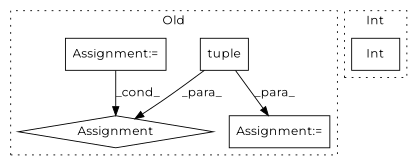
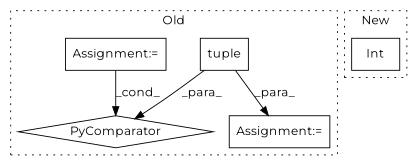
(376, 21) -> (376, 21)
(116, 132) -> (116, 132)
